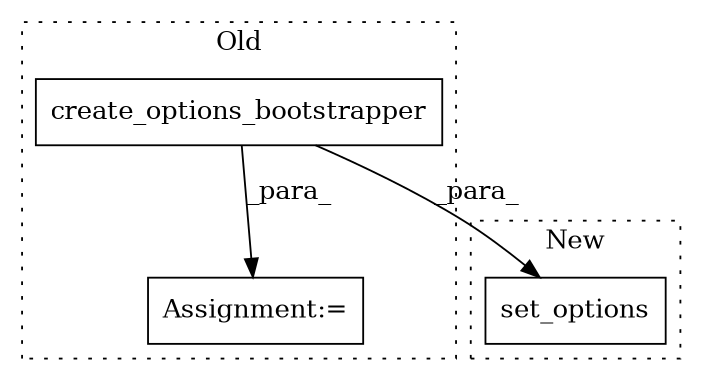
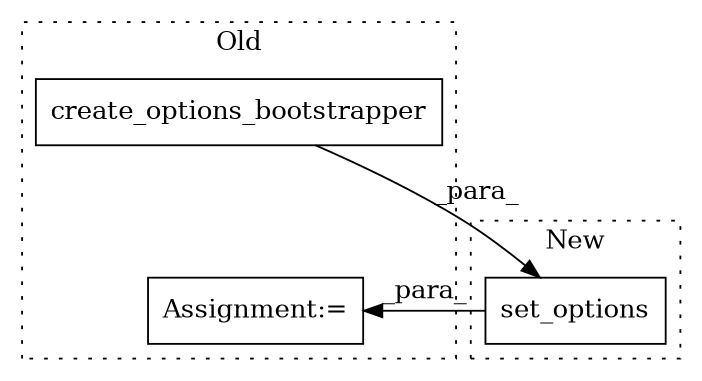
(247, 202) -> (434, 311)
